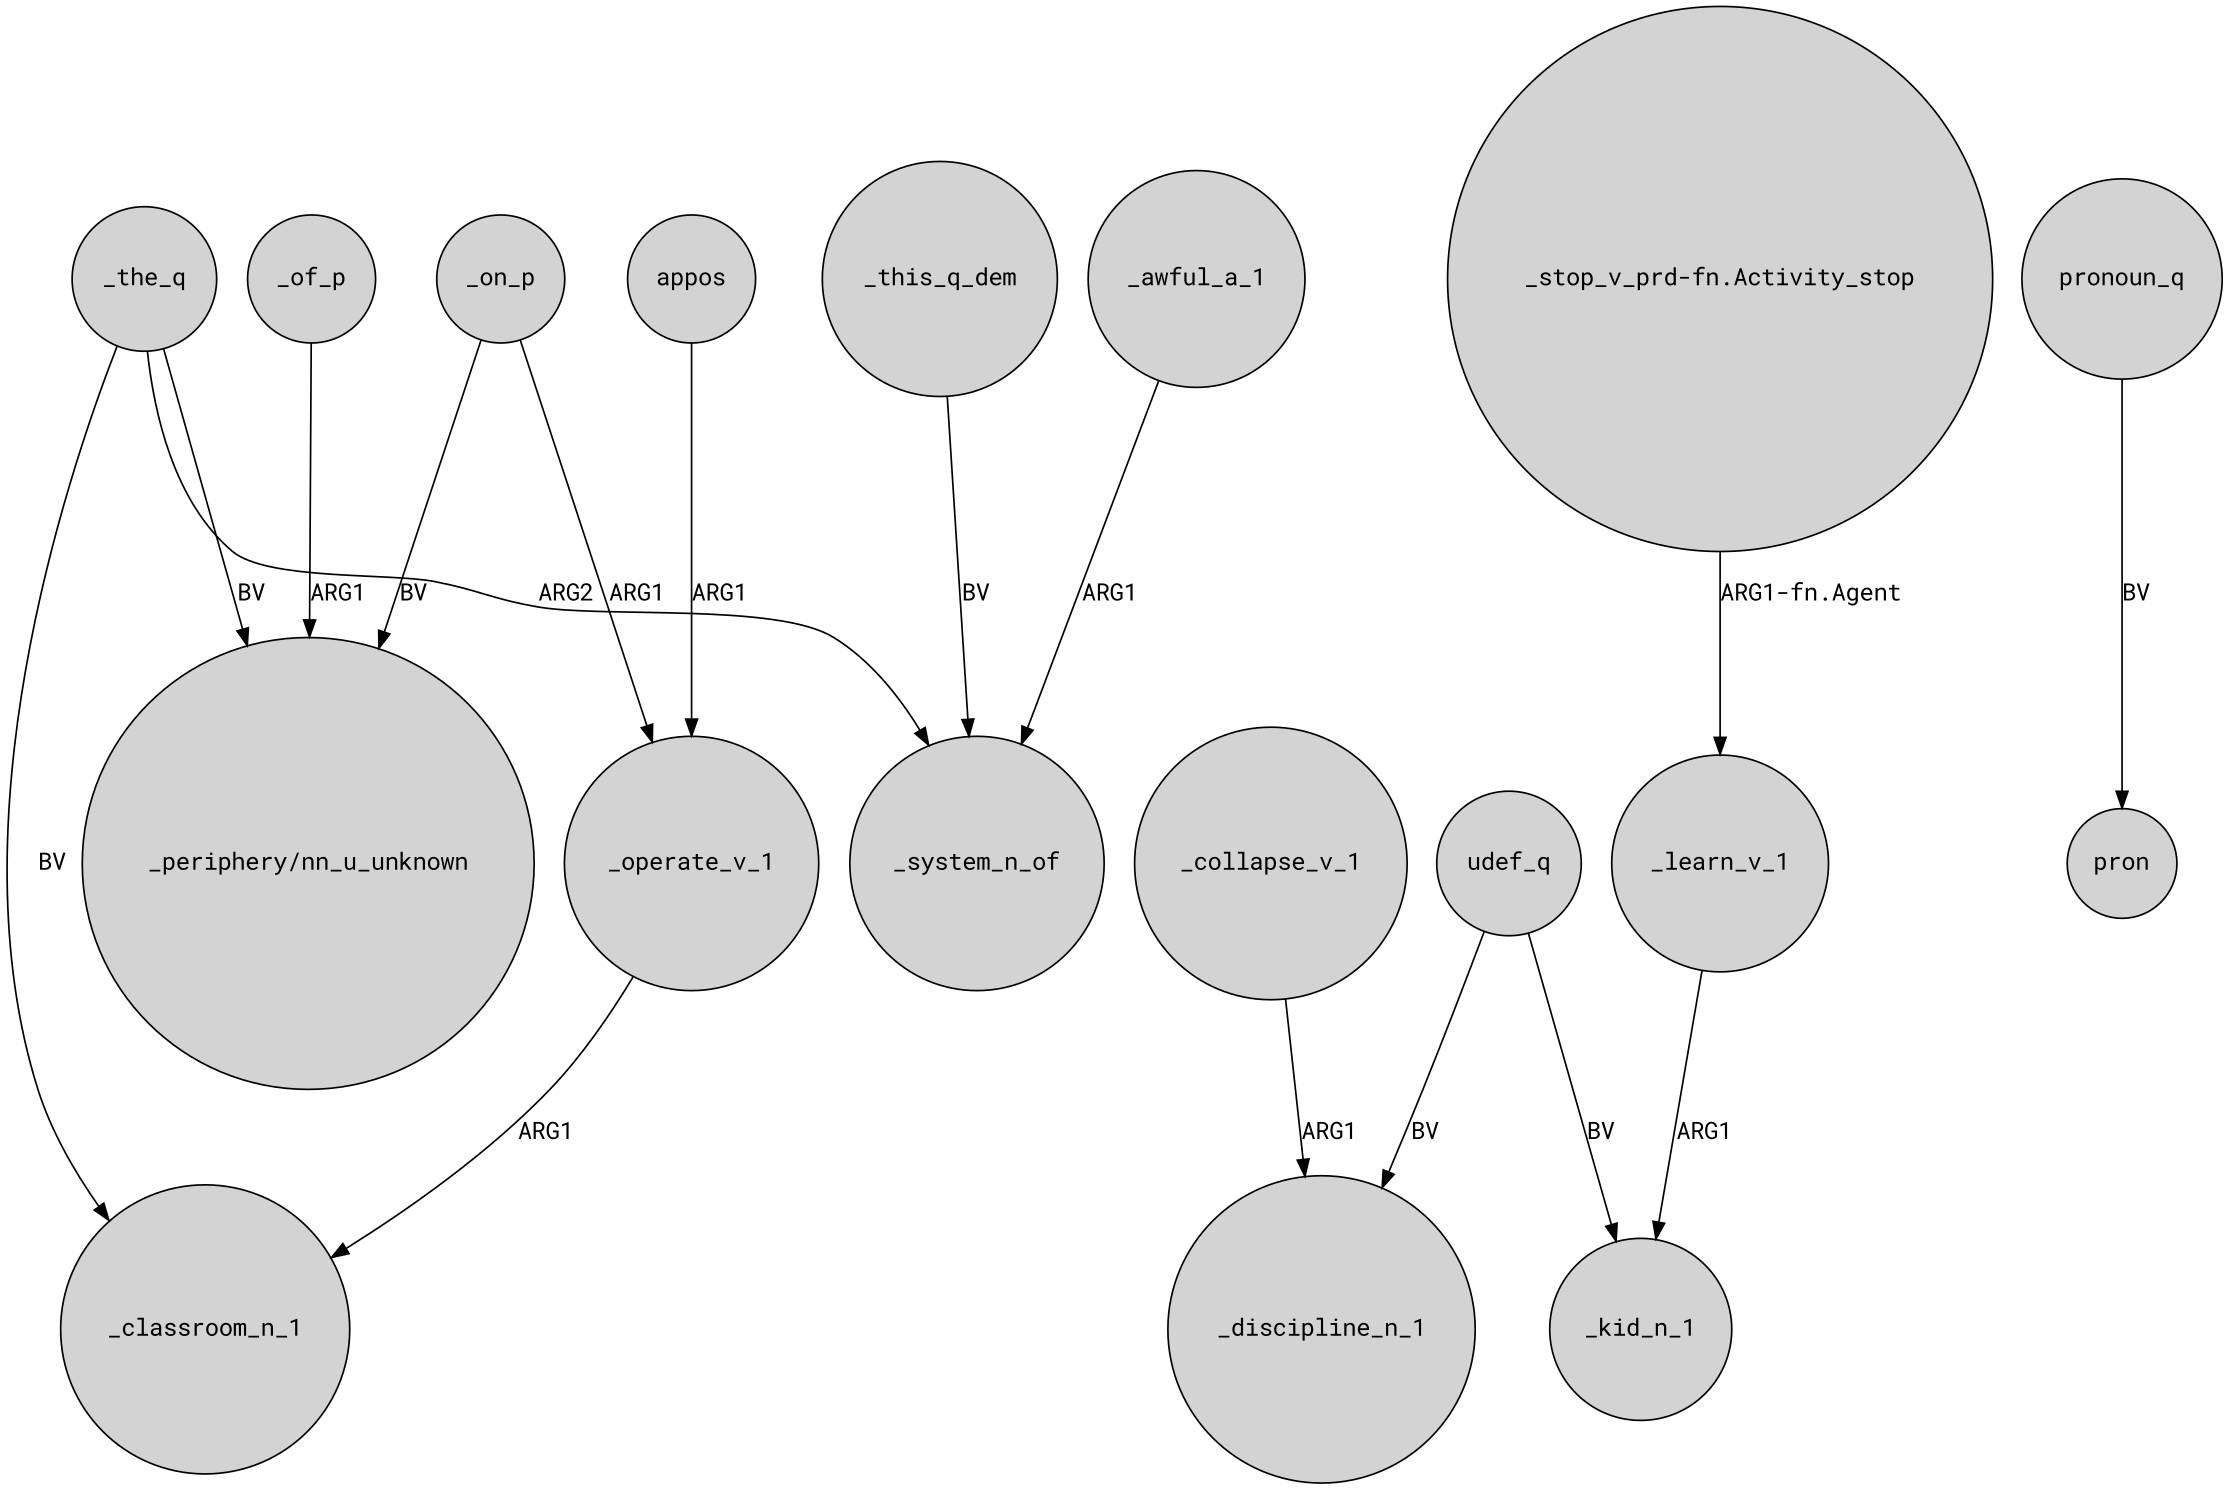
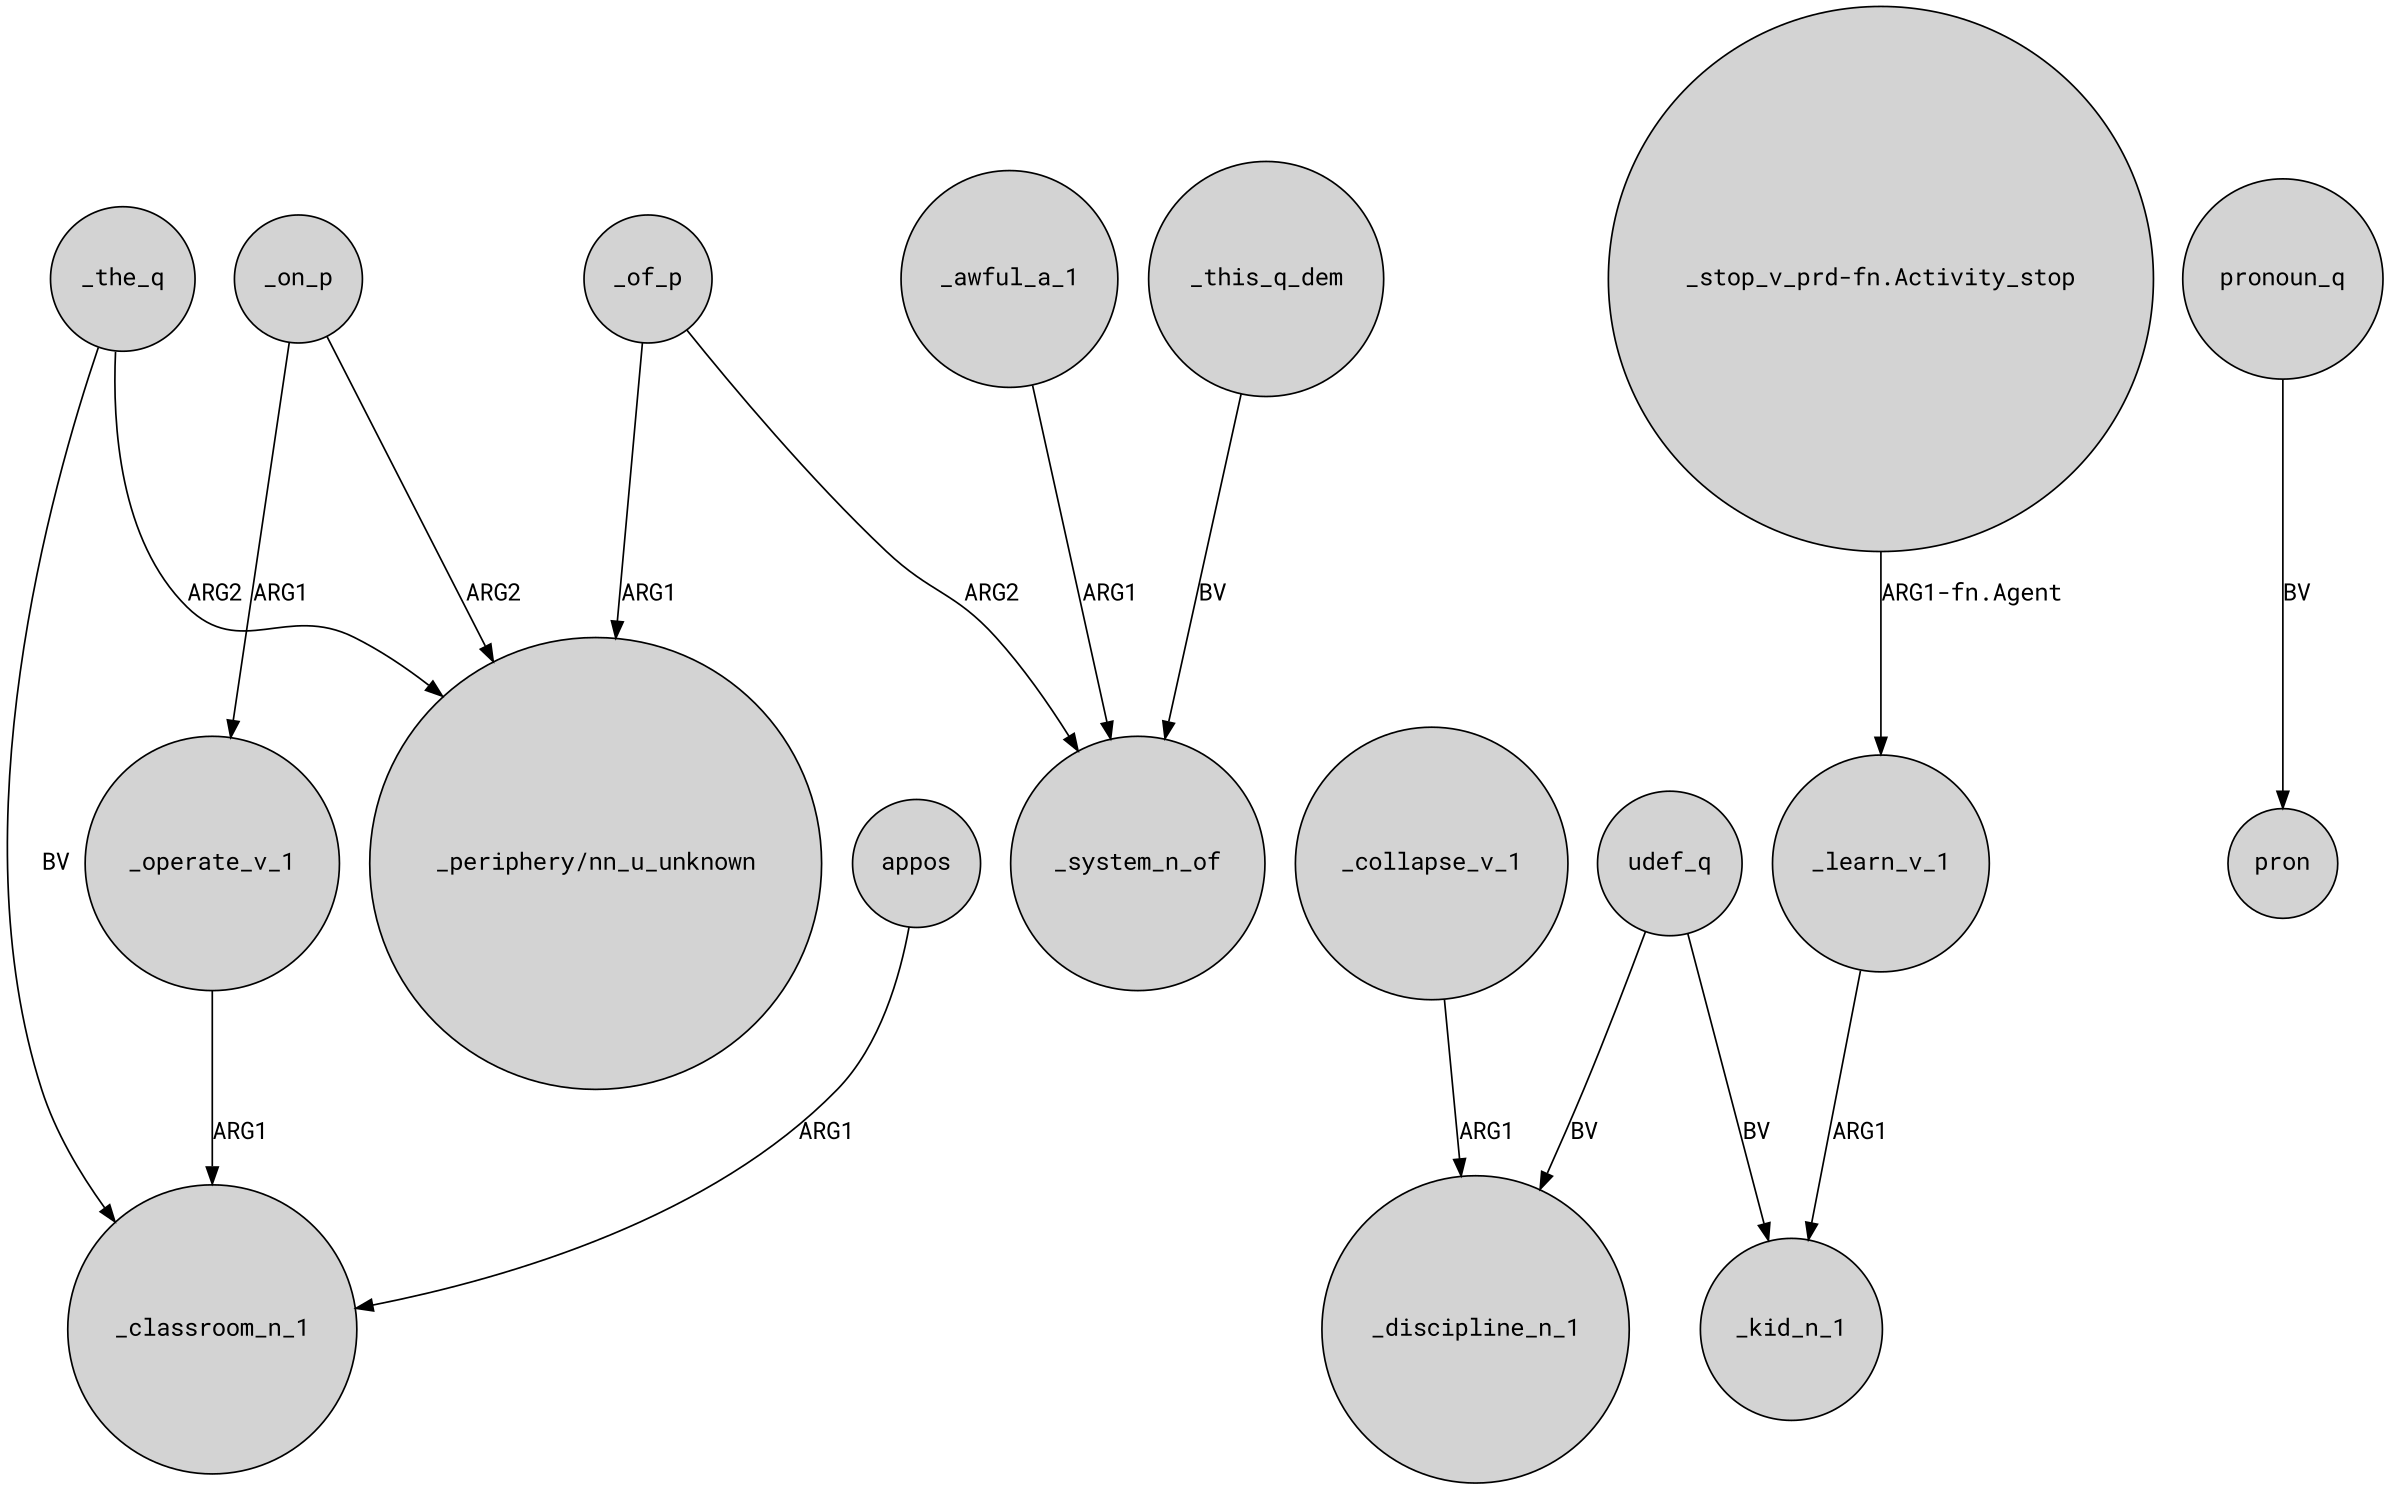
(692, 531) -> (702, 1190)
(252, 594) -> (216, 594)
(414, 594) -> (494, 594)
(486, 594) -> (874, 539)
